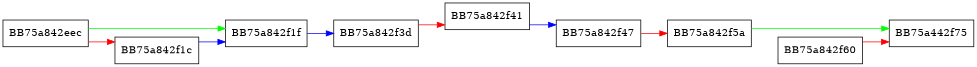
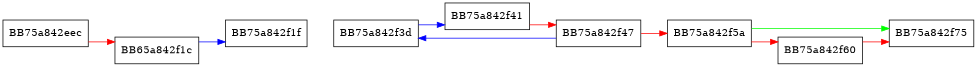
(428, 25) -> (428, 25)
(539, 25) -> (539, 25)
(153, 29) -> none
(317, 33) -> (491, 38)
(932, 33) -> (932, 33)
none -> (761, 42)
(157, 50) -> (157, 50)
